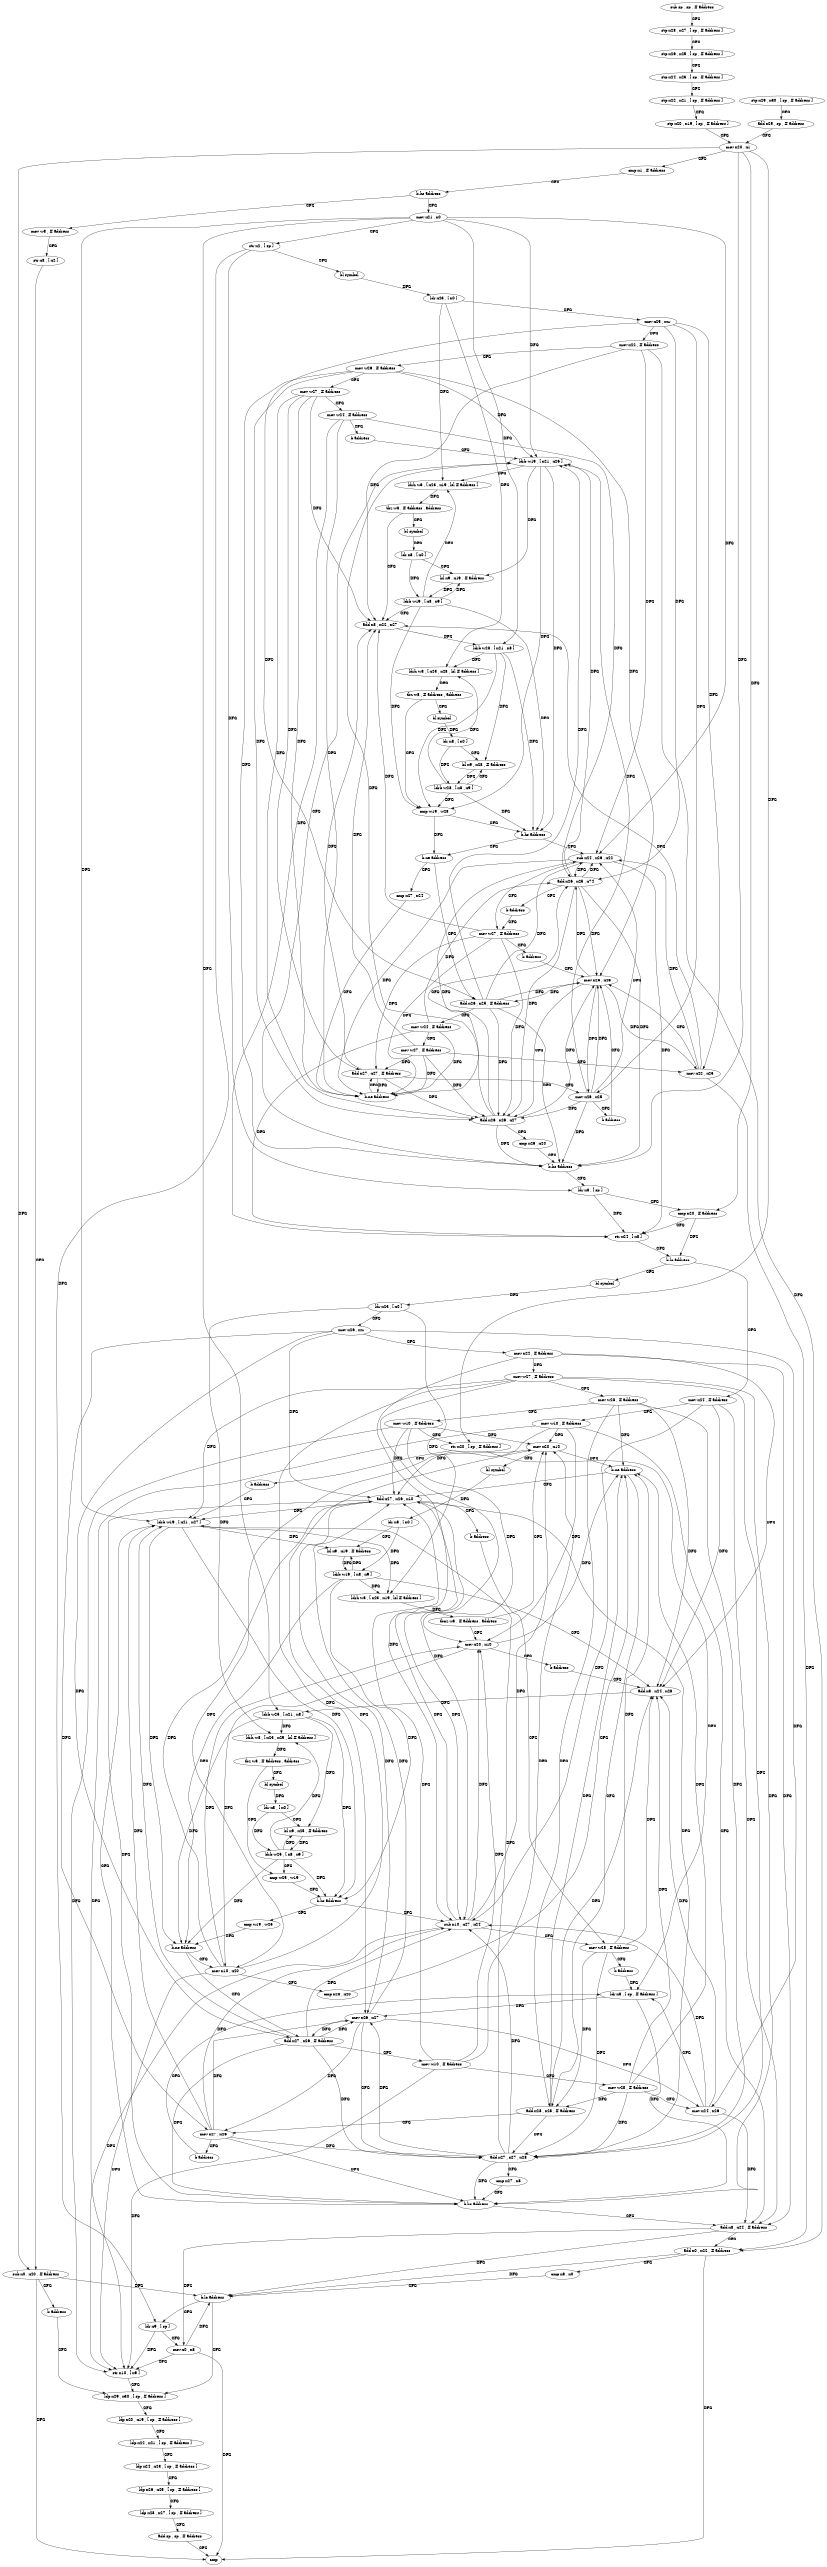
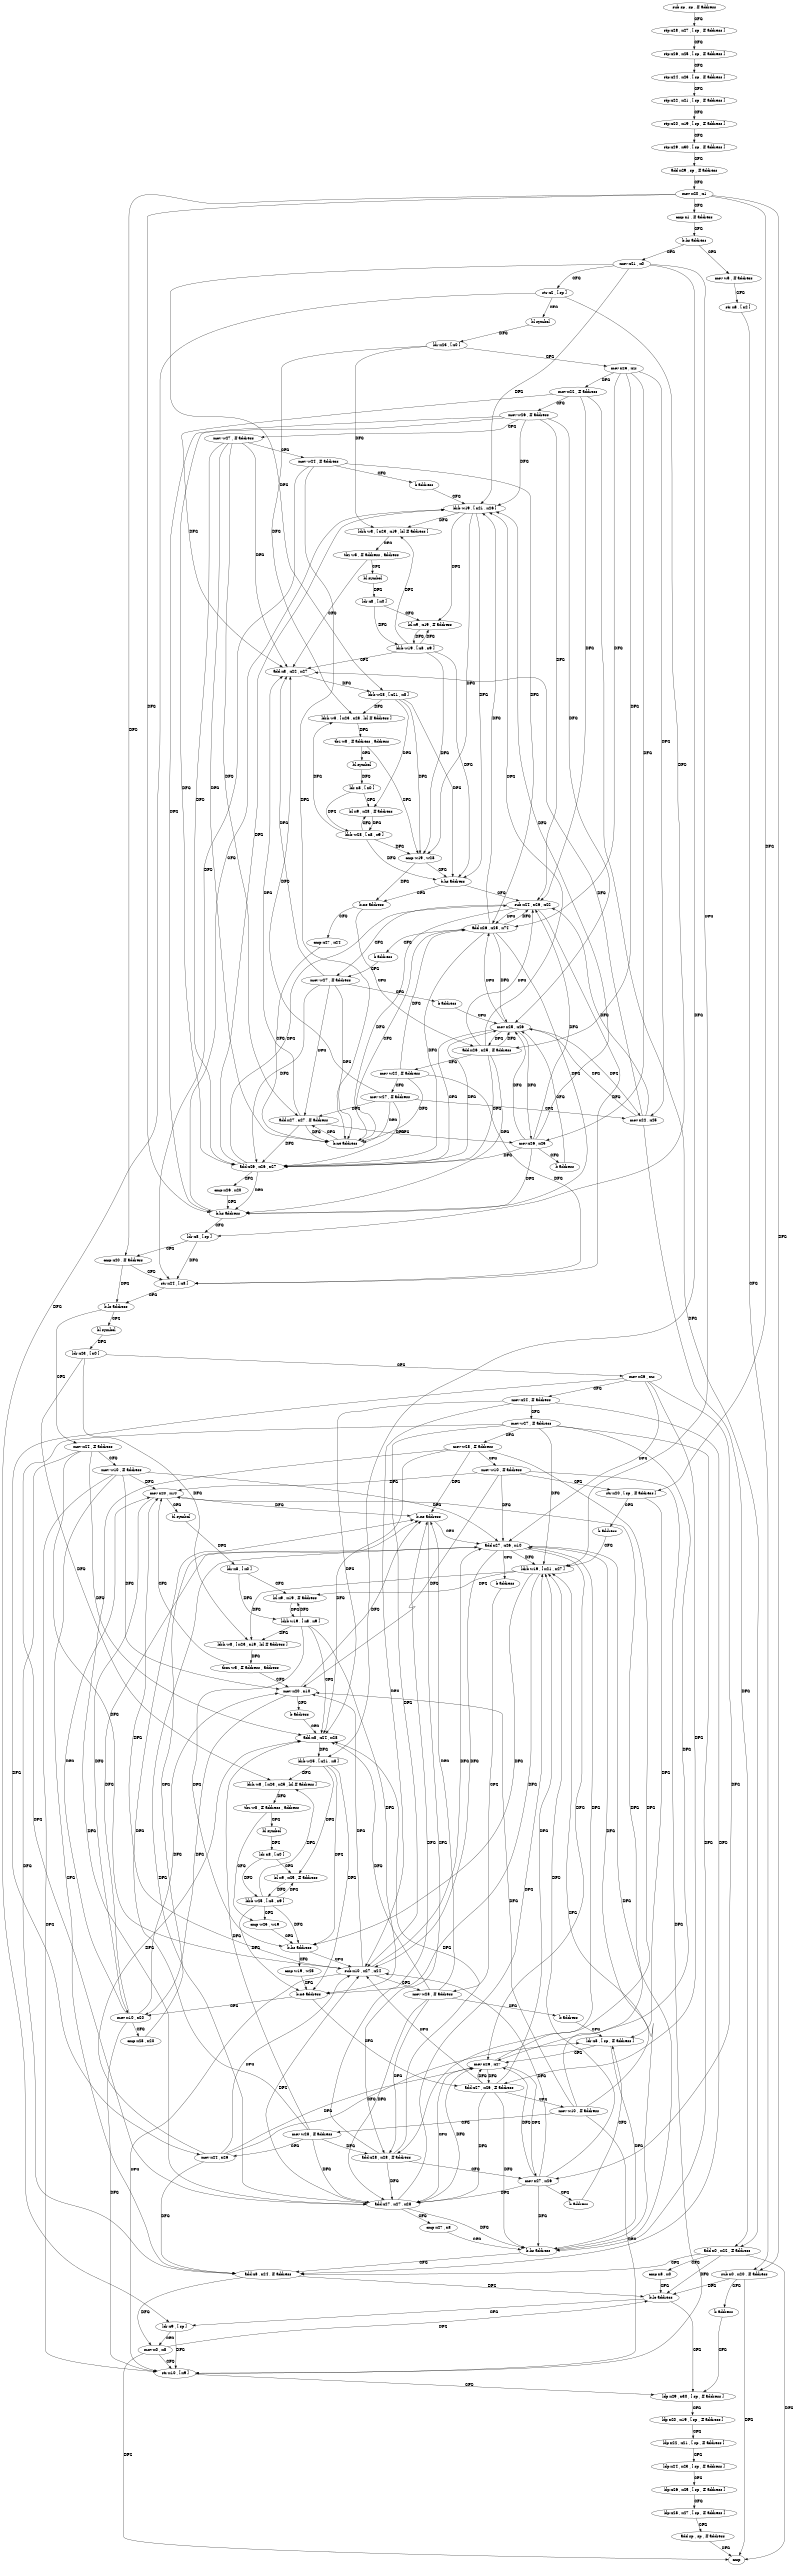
(717, 135) -> (694, 134)
(725, 429) -> (556, 657)
(546, 2044) -> (343, 2100)
(727, 2239) -> (503, 2273)
